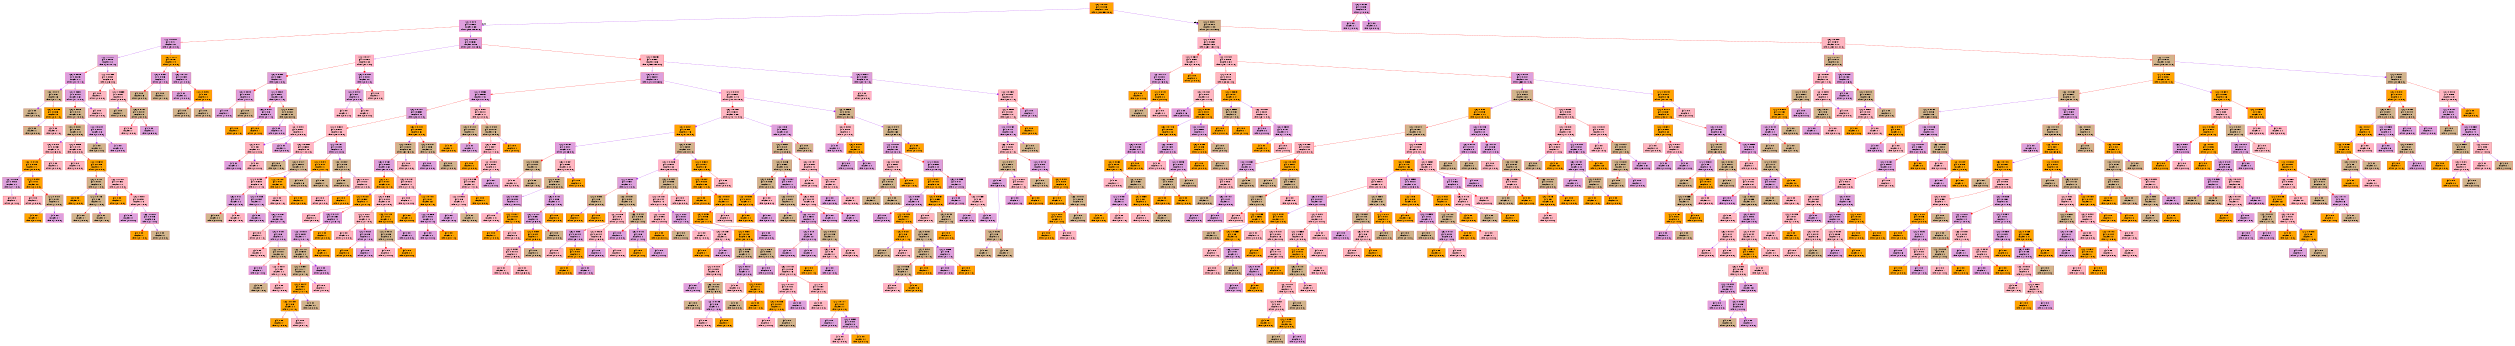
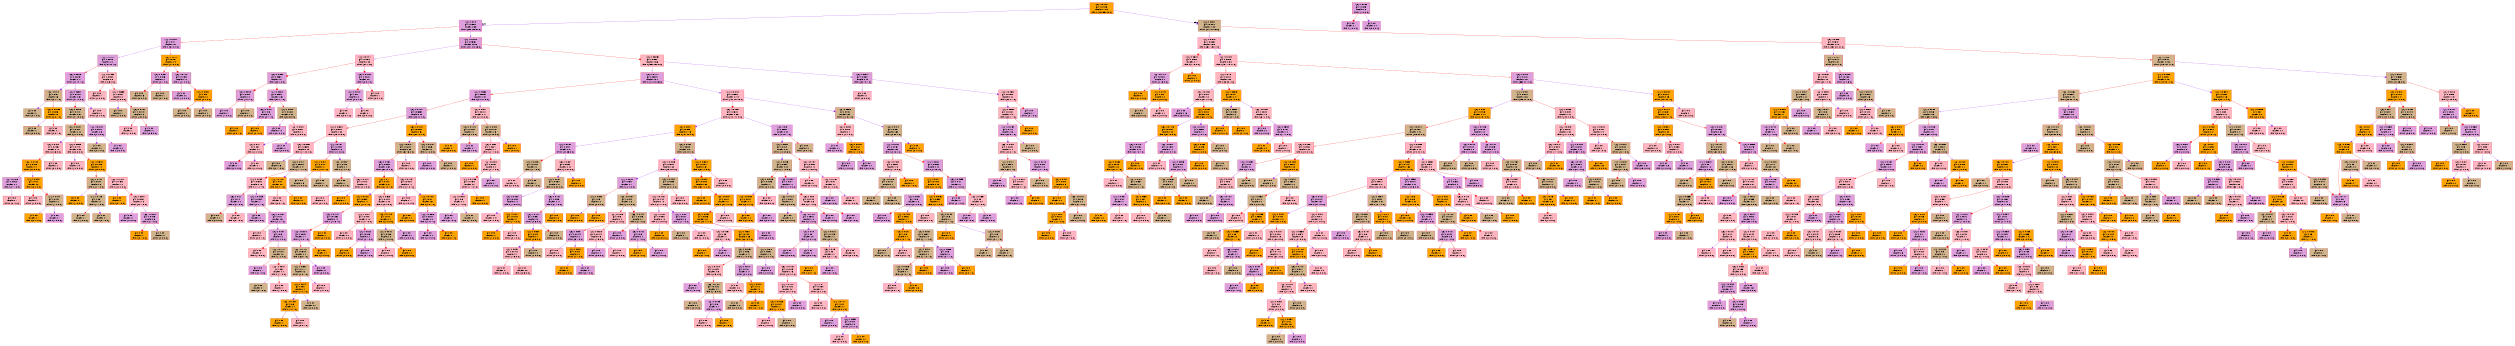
(2347, 156) -> (2339, 173)
(999, 208) -> (969, 228)
(311, 218) -> none
none -> (278, 226)
none -> (828, 296)
